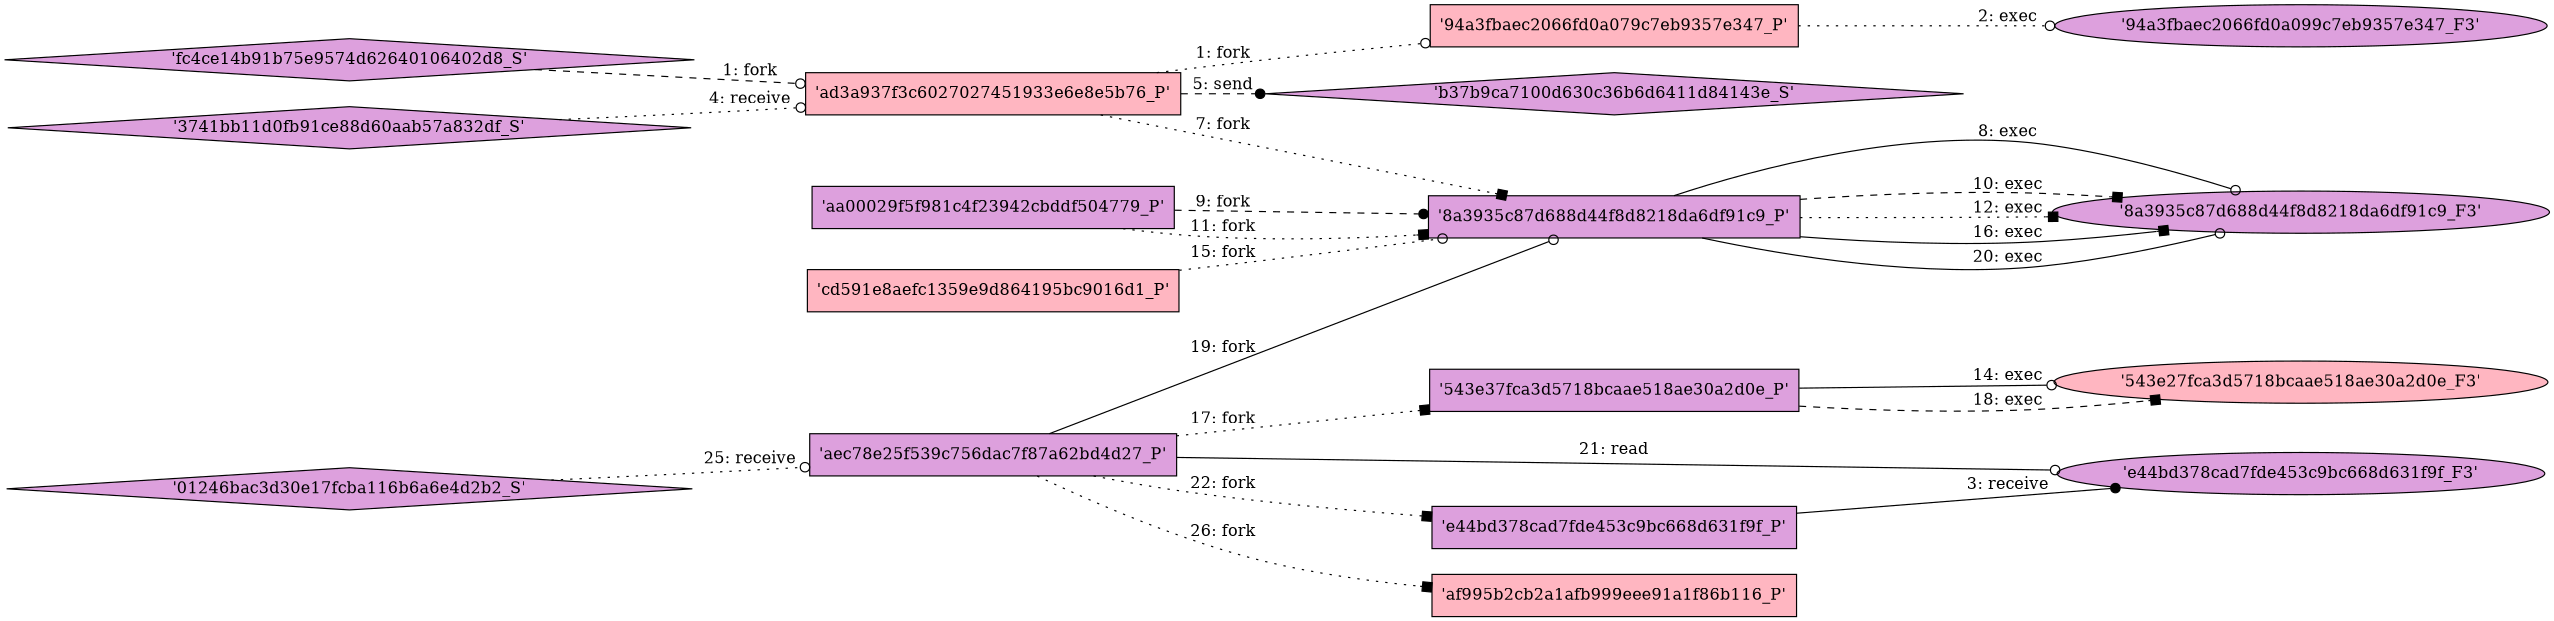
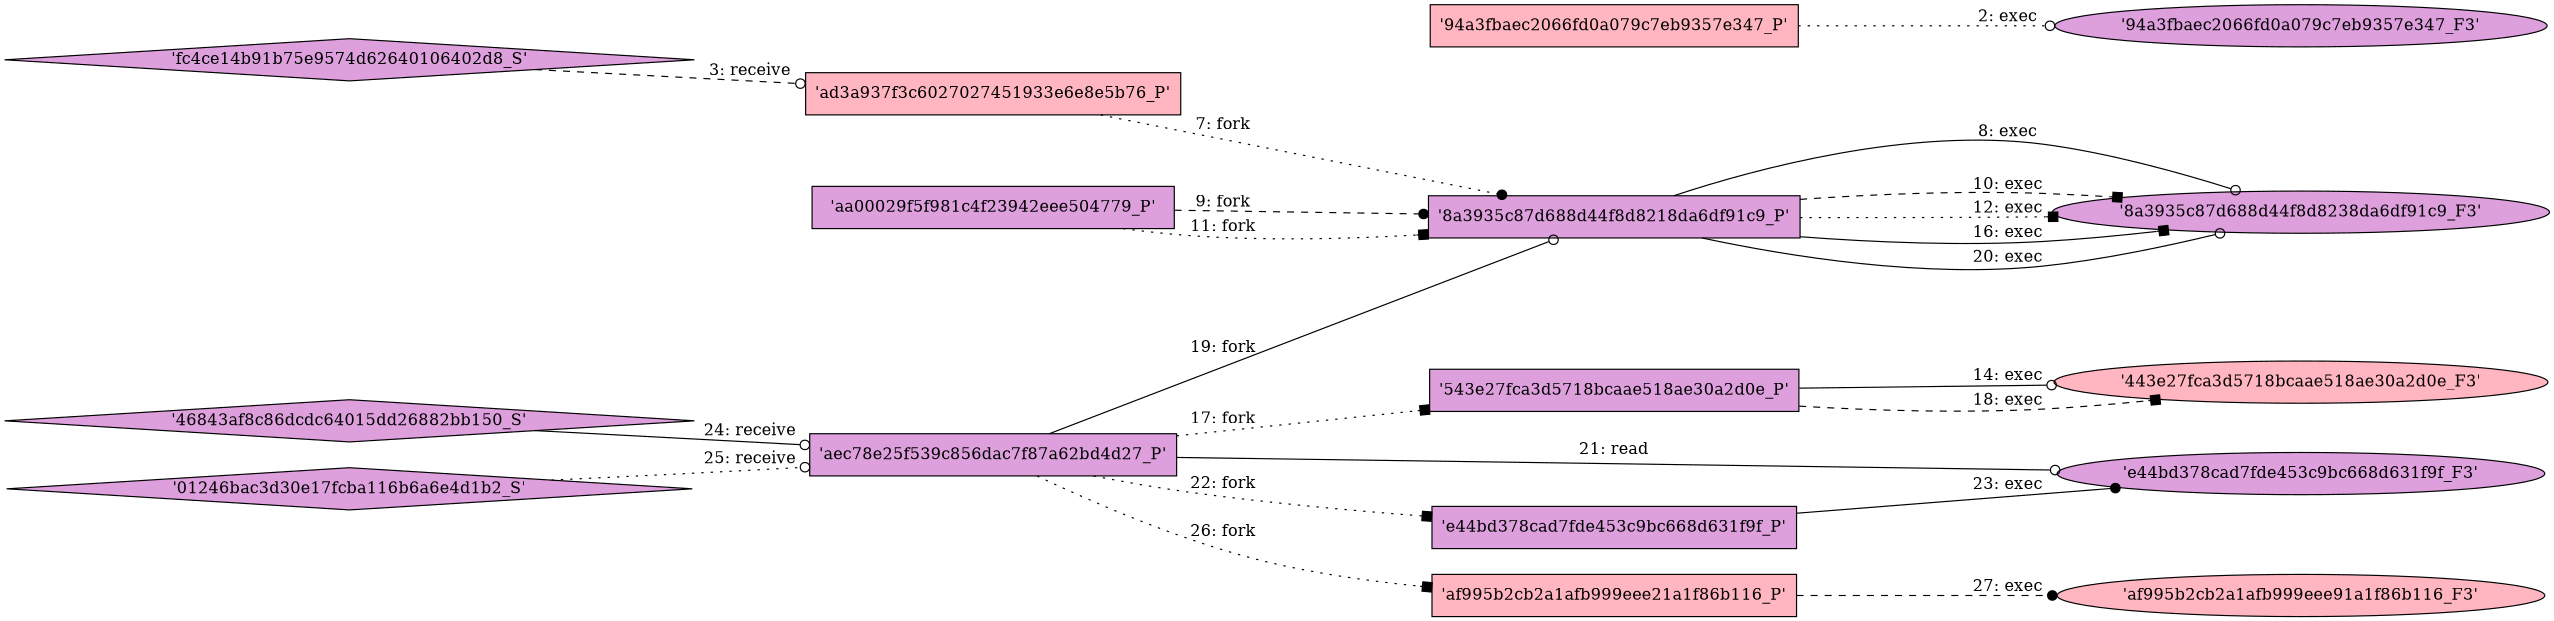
(2301, 26) -> (2301, 26)
(1289, 57) -> none
(750, 71) -> (750, 71)
(1614, 94) -> none
(349, 128) -> none
(1299, 154) -> (1299, 154)
(993, 207) -> (993, 207)
(2301, 212) -> (2301, 212)
(993, 291) -> none
(2301, 382) -> (2301, 382)
(1614, 390) -> (1614, 390)
none -> (349, 421)
(993, 455) -> (993, 455)
(2008, 485) -> (2008, 485)
(349, 489) -> (349, 489)
(1614, 595) -> (1614, 595)
none -> (2301, 595)
